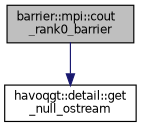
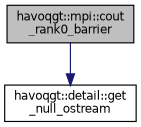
(70, 24) -> (70, 24)
